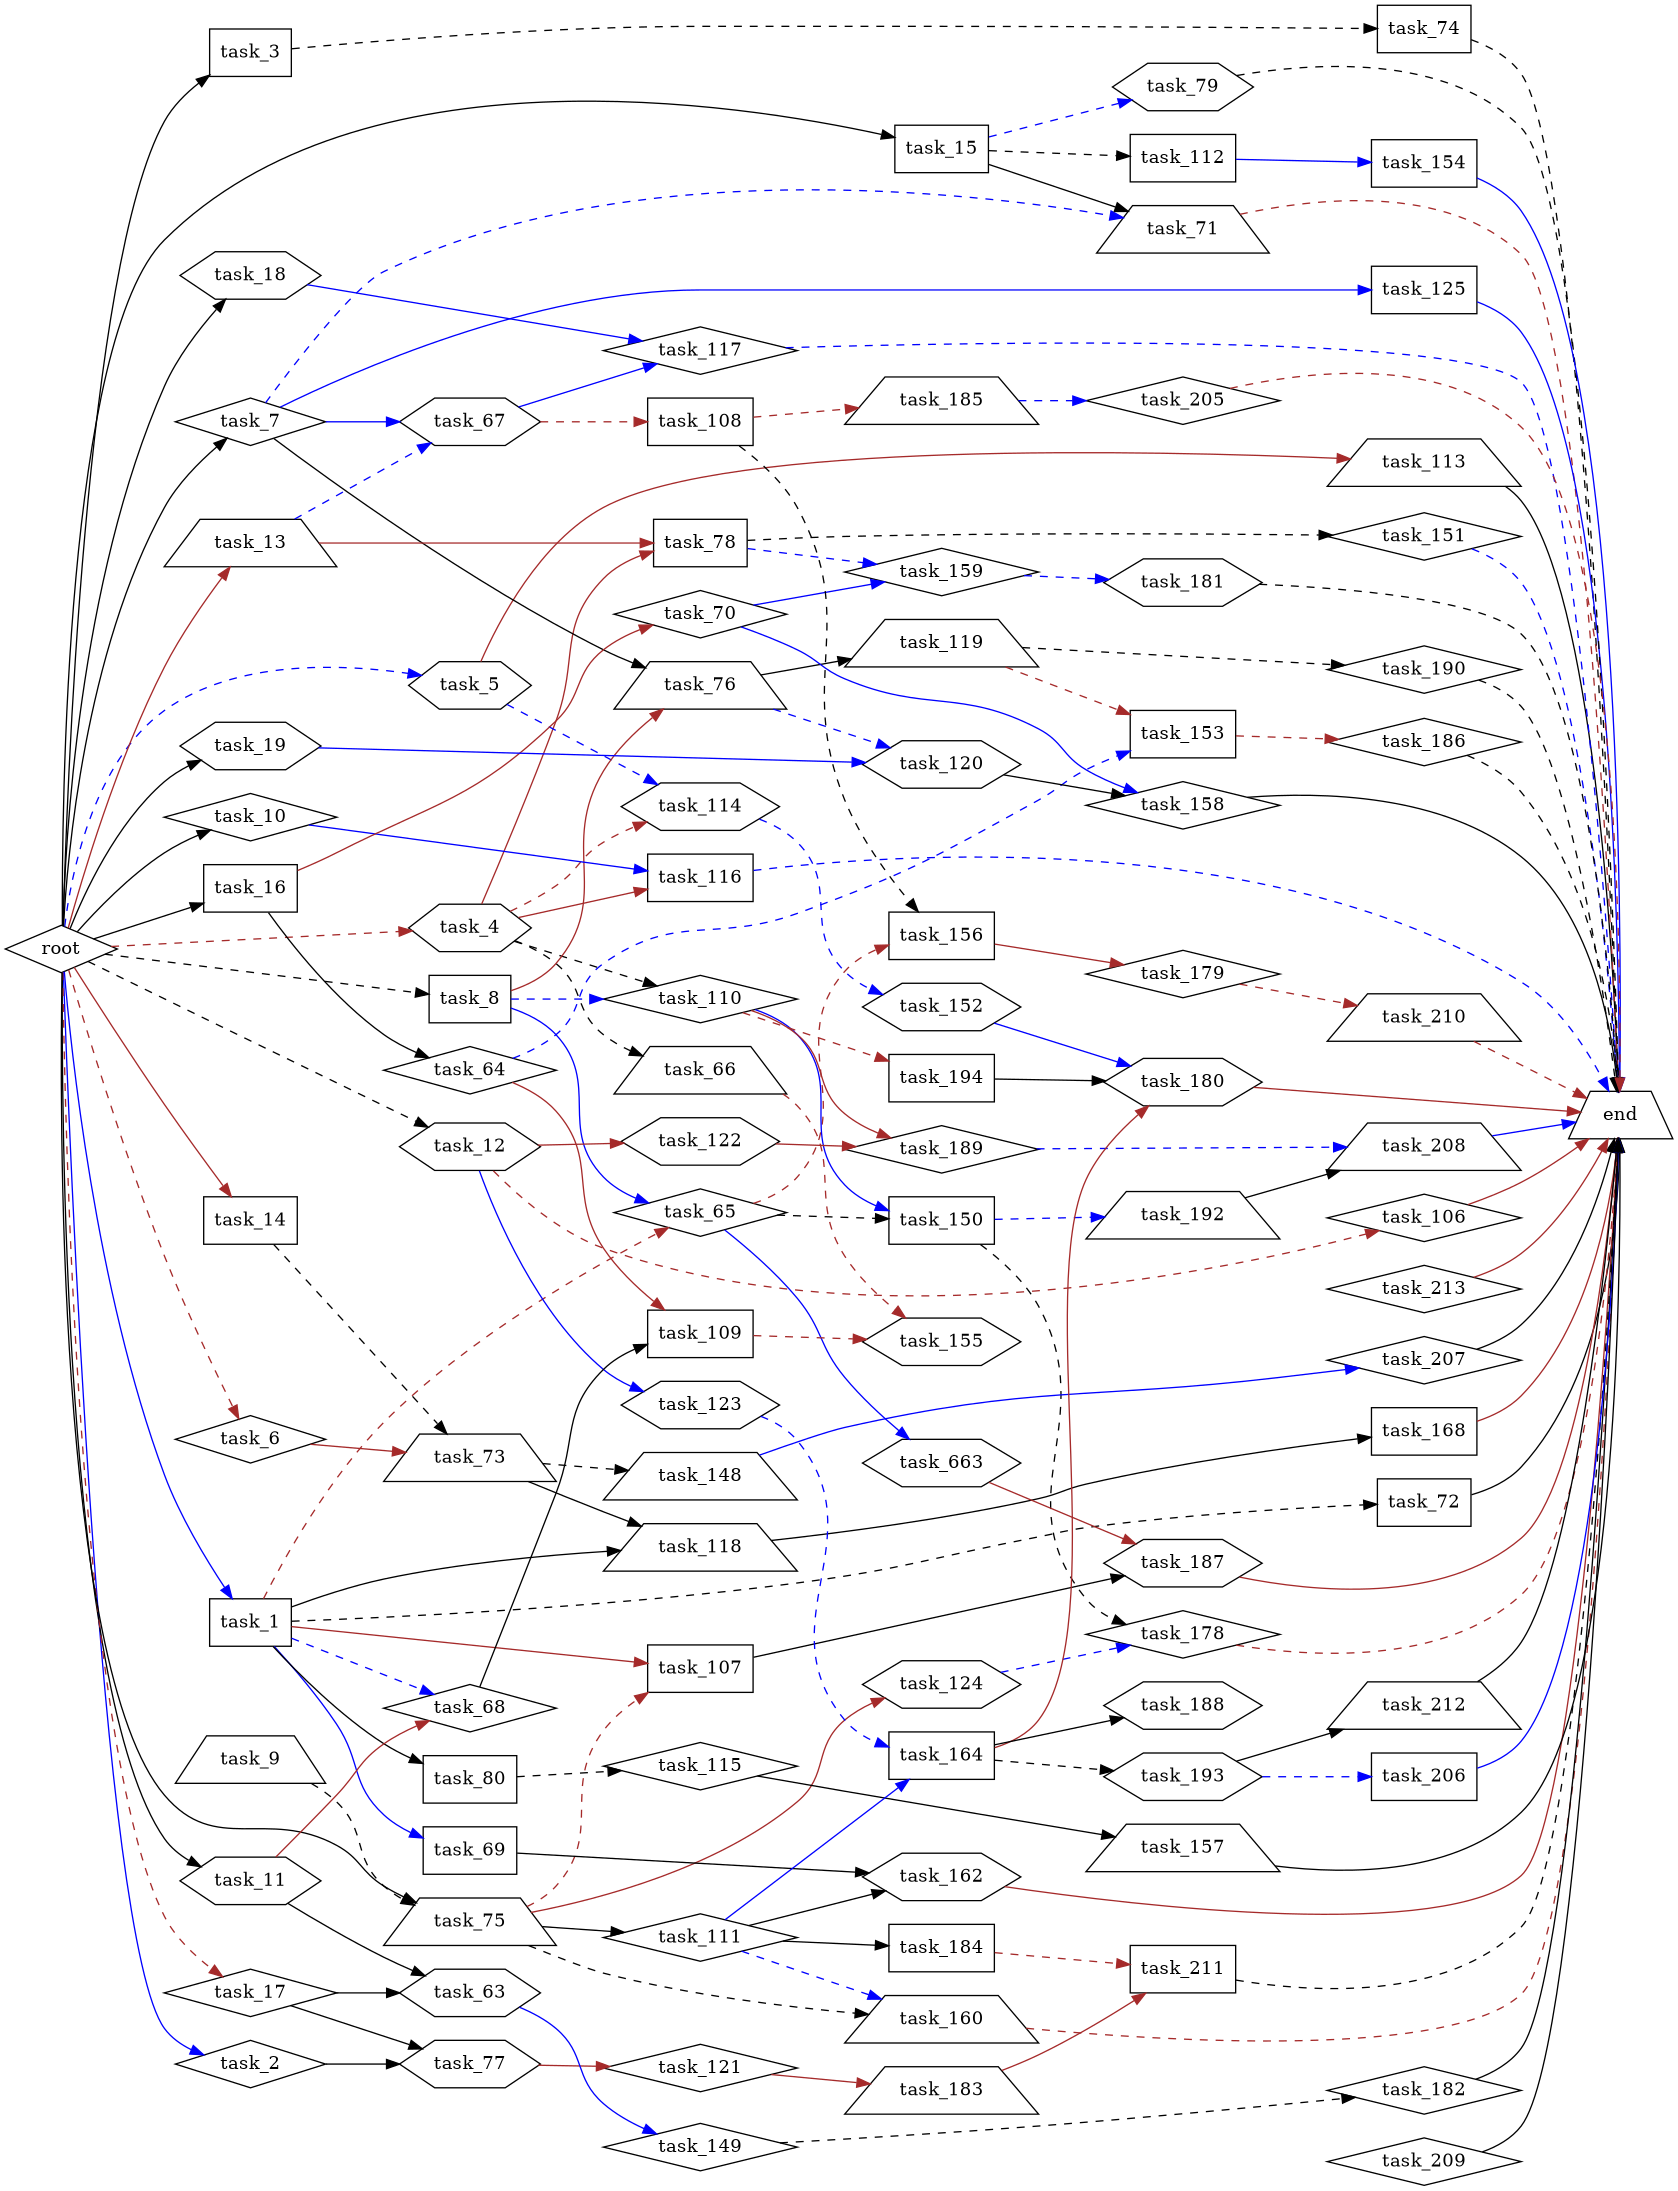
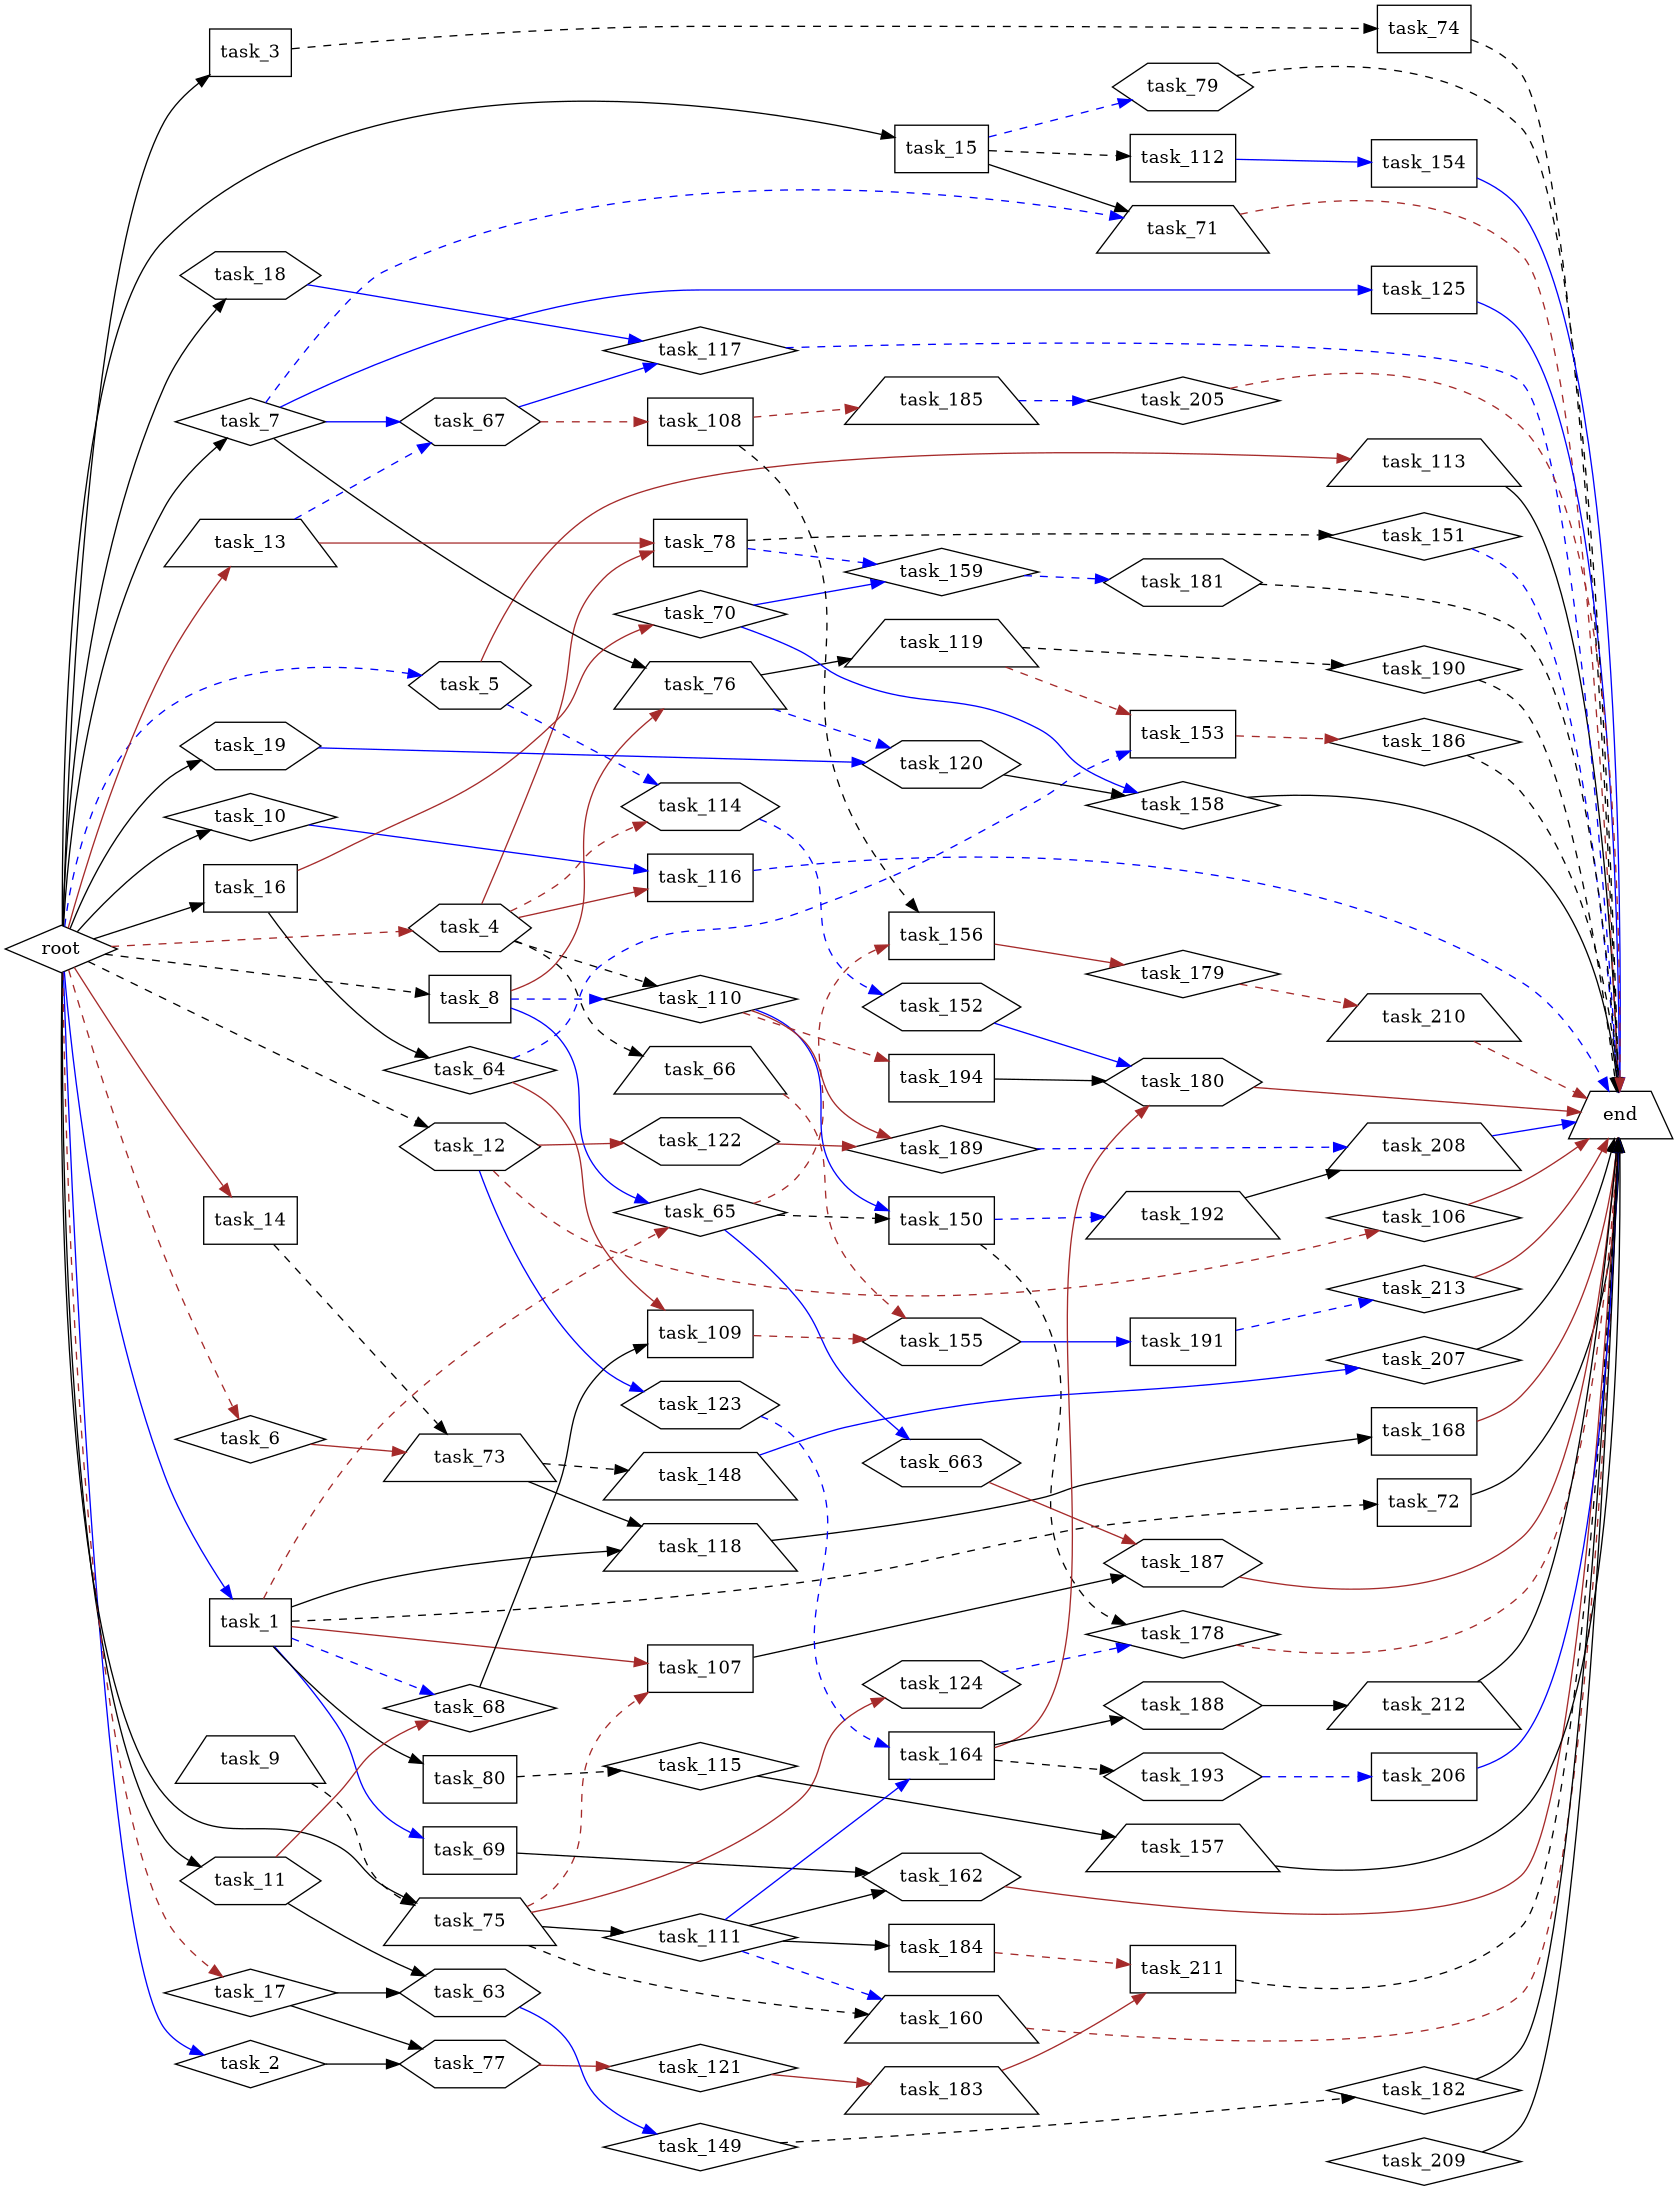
none -> (1183, 1342)
(1283, 1747) -> (1298, 1706)
